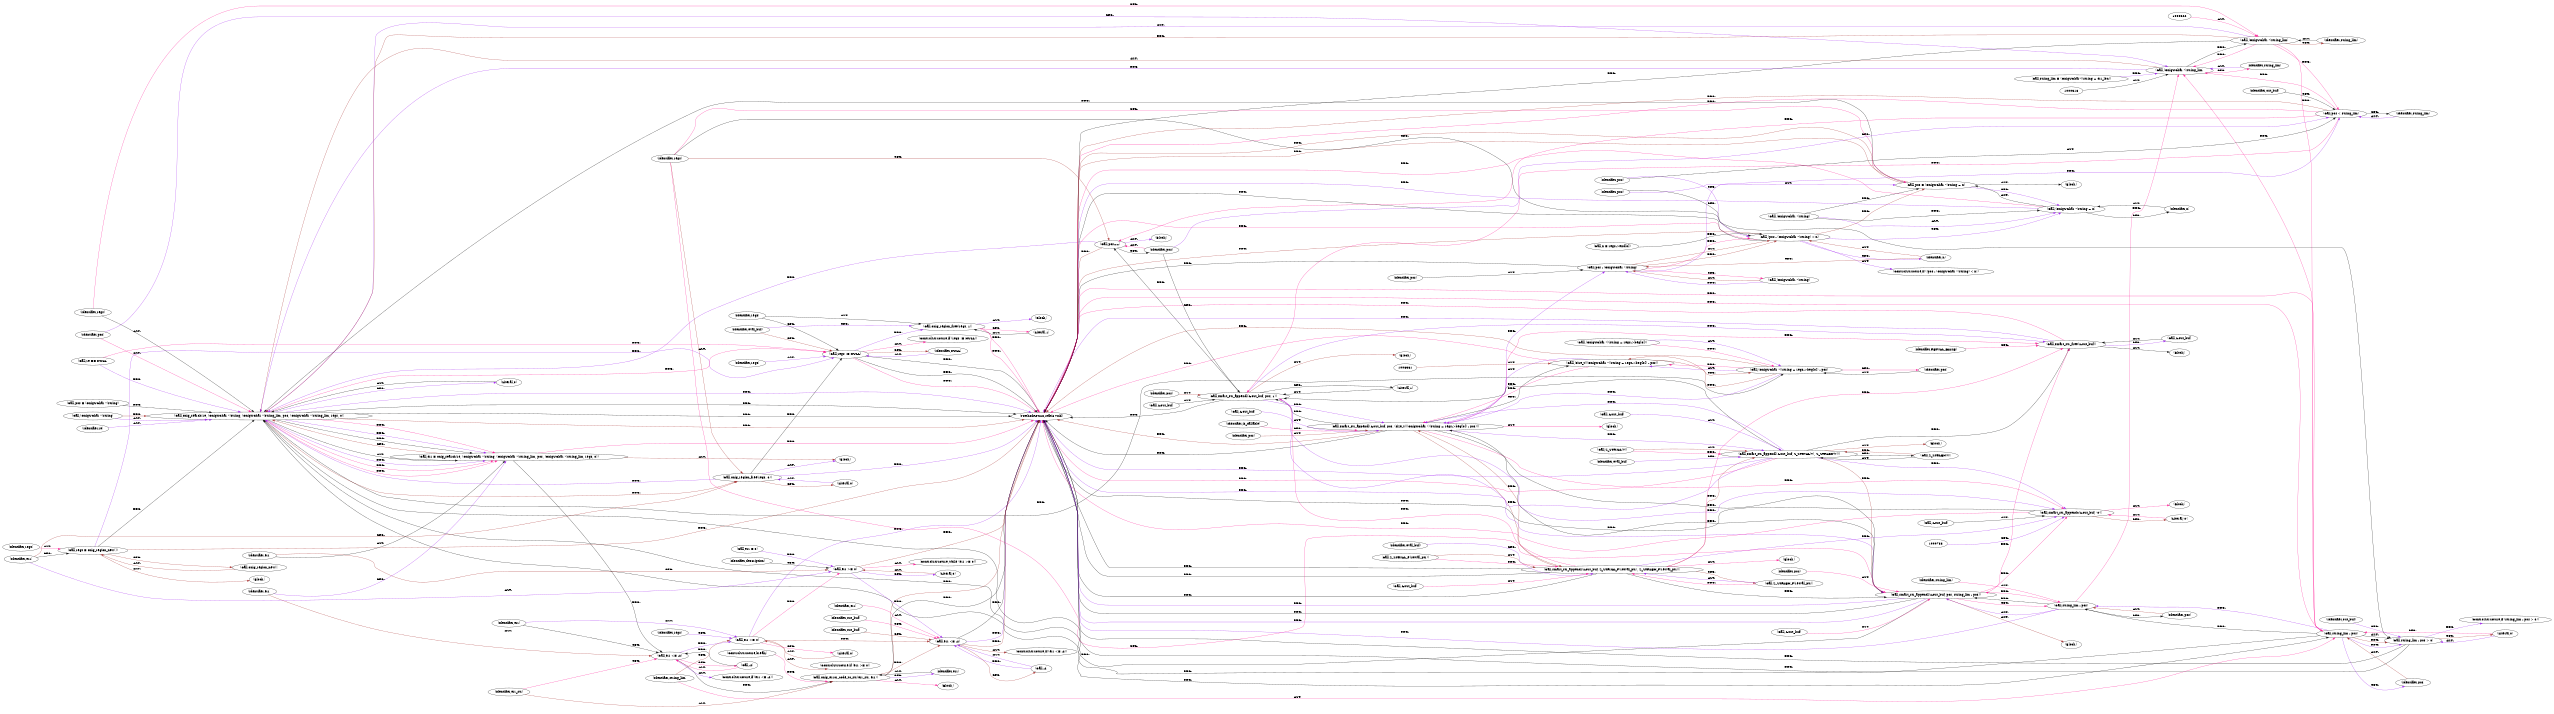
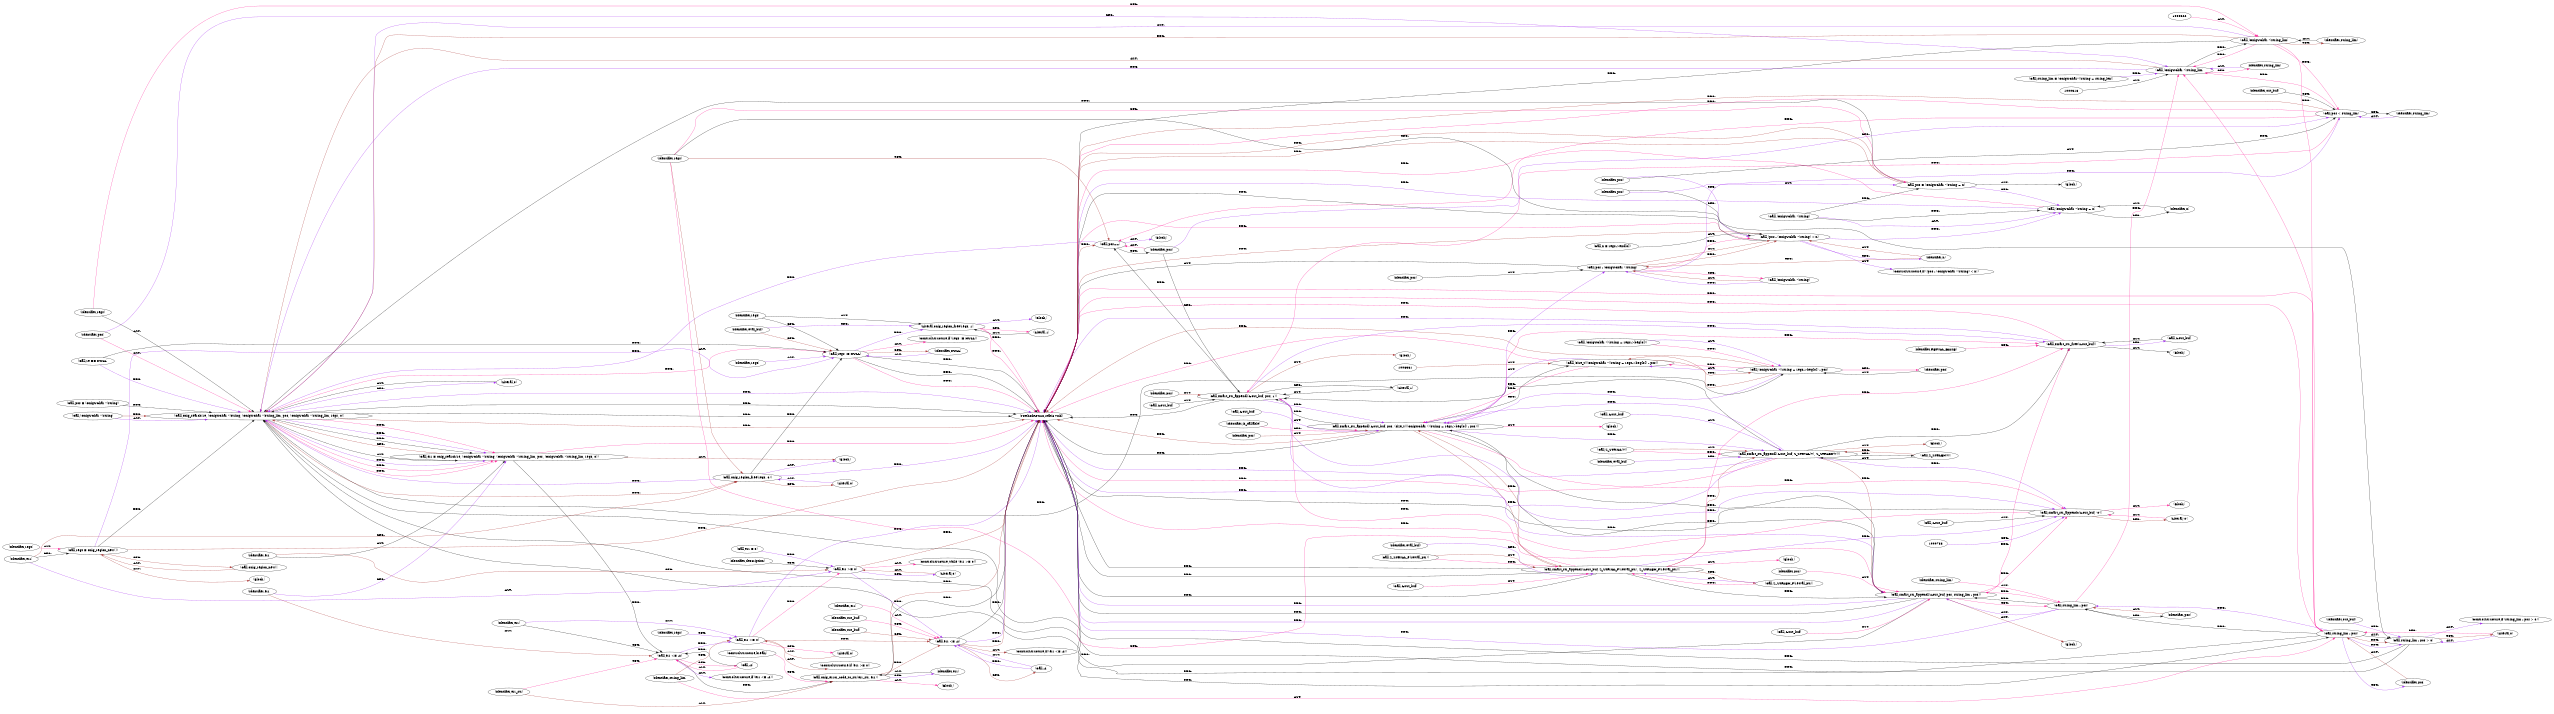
(2071, 79) -> (2071, 79)
(2010, 200) -> none
(1870, 214) -> none
(1936, 229) -> (1936, 229)
(1712, 234) -> (1712, 234)
(1188, 263) -> (1188, 263)
(1078, 326) -> (1078, 328)
(948, 327) -> (948, 327)
(463, 344) -> (463, 344)
(93, 429) -> none
(2451, 627) -> (2451, 627)
(792, 672) -> (792, 672)
